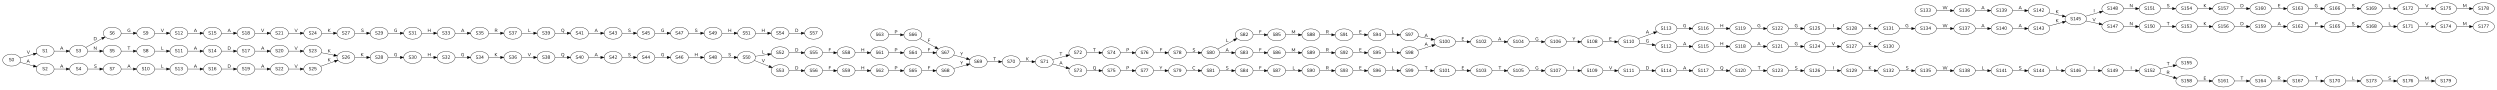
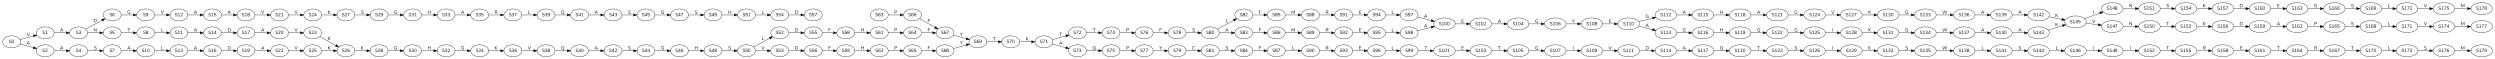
none -> (1905, 15)
(763, 31) -> (763, 12)
(2167, 75) -> (2203, 51)
